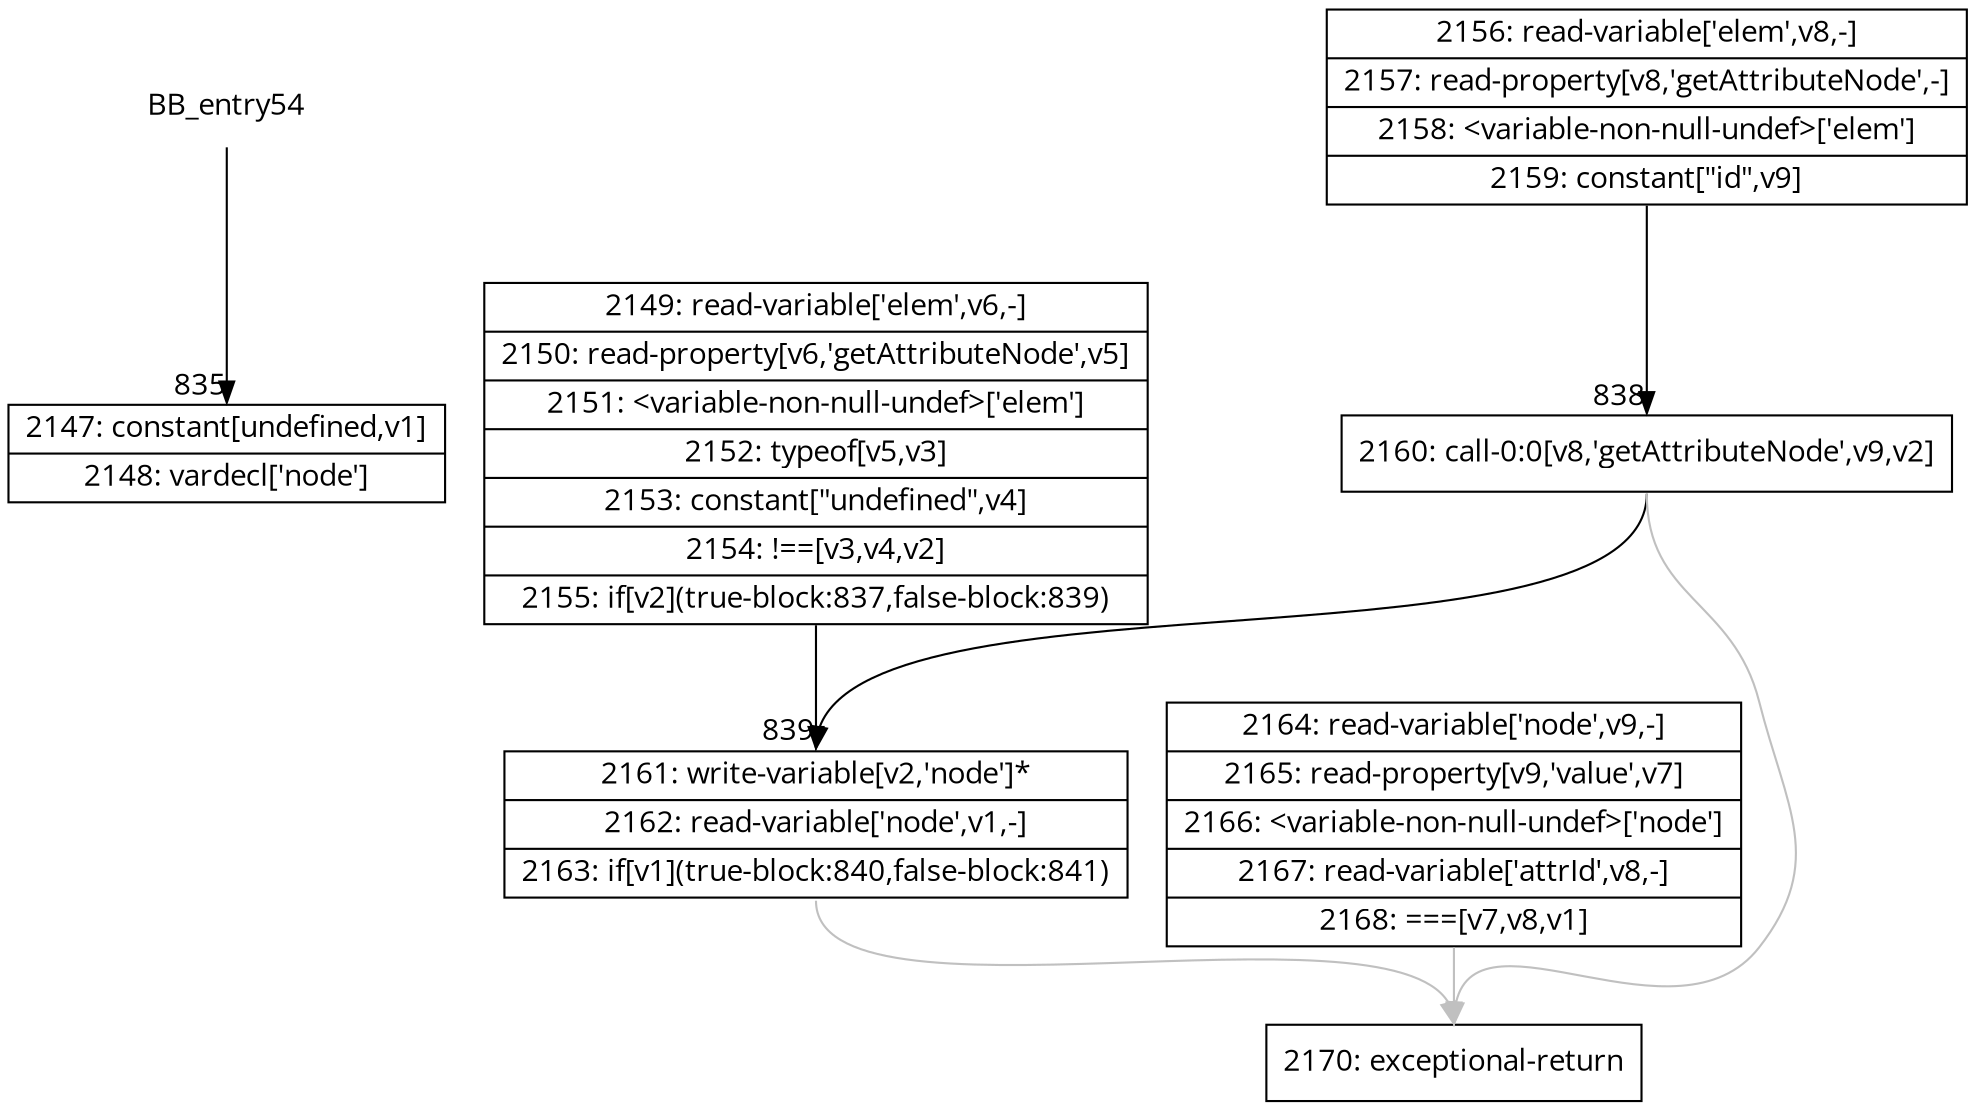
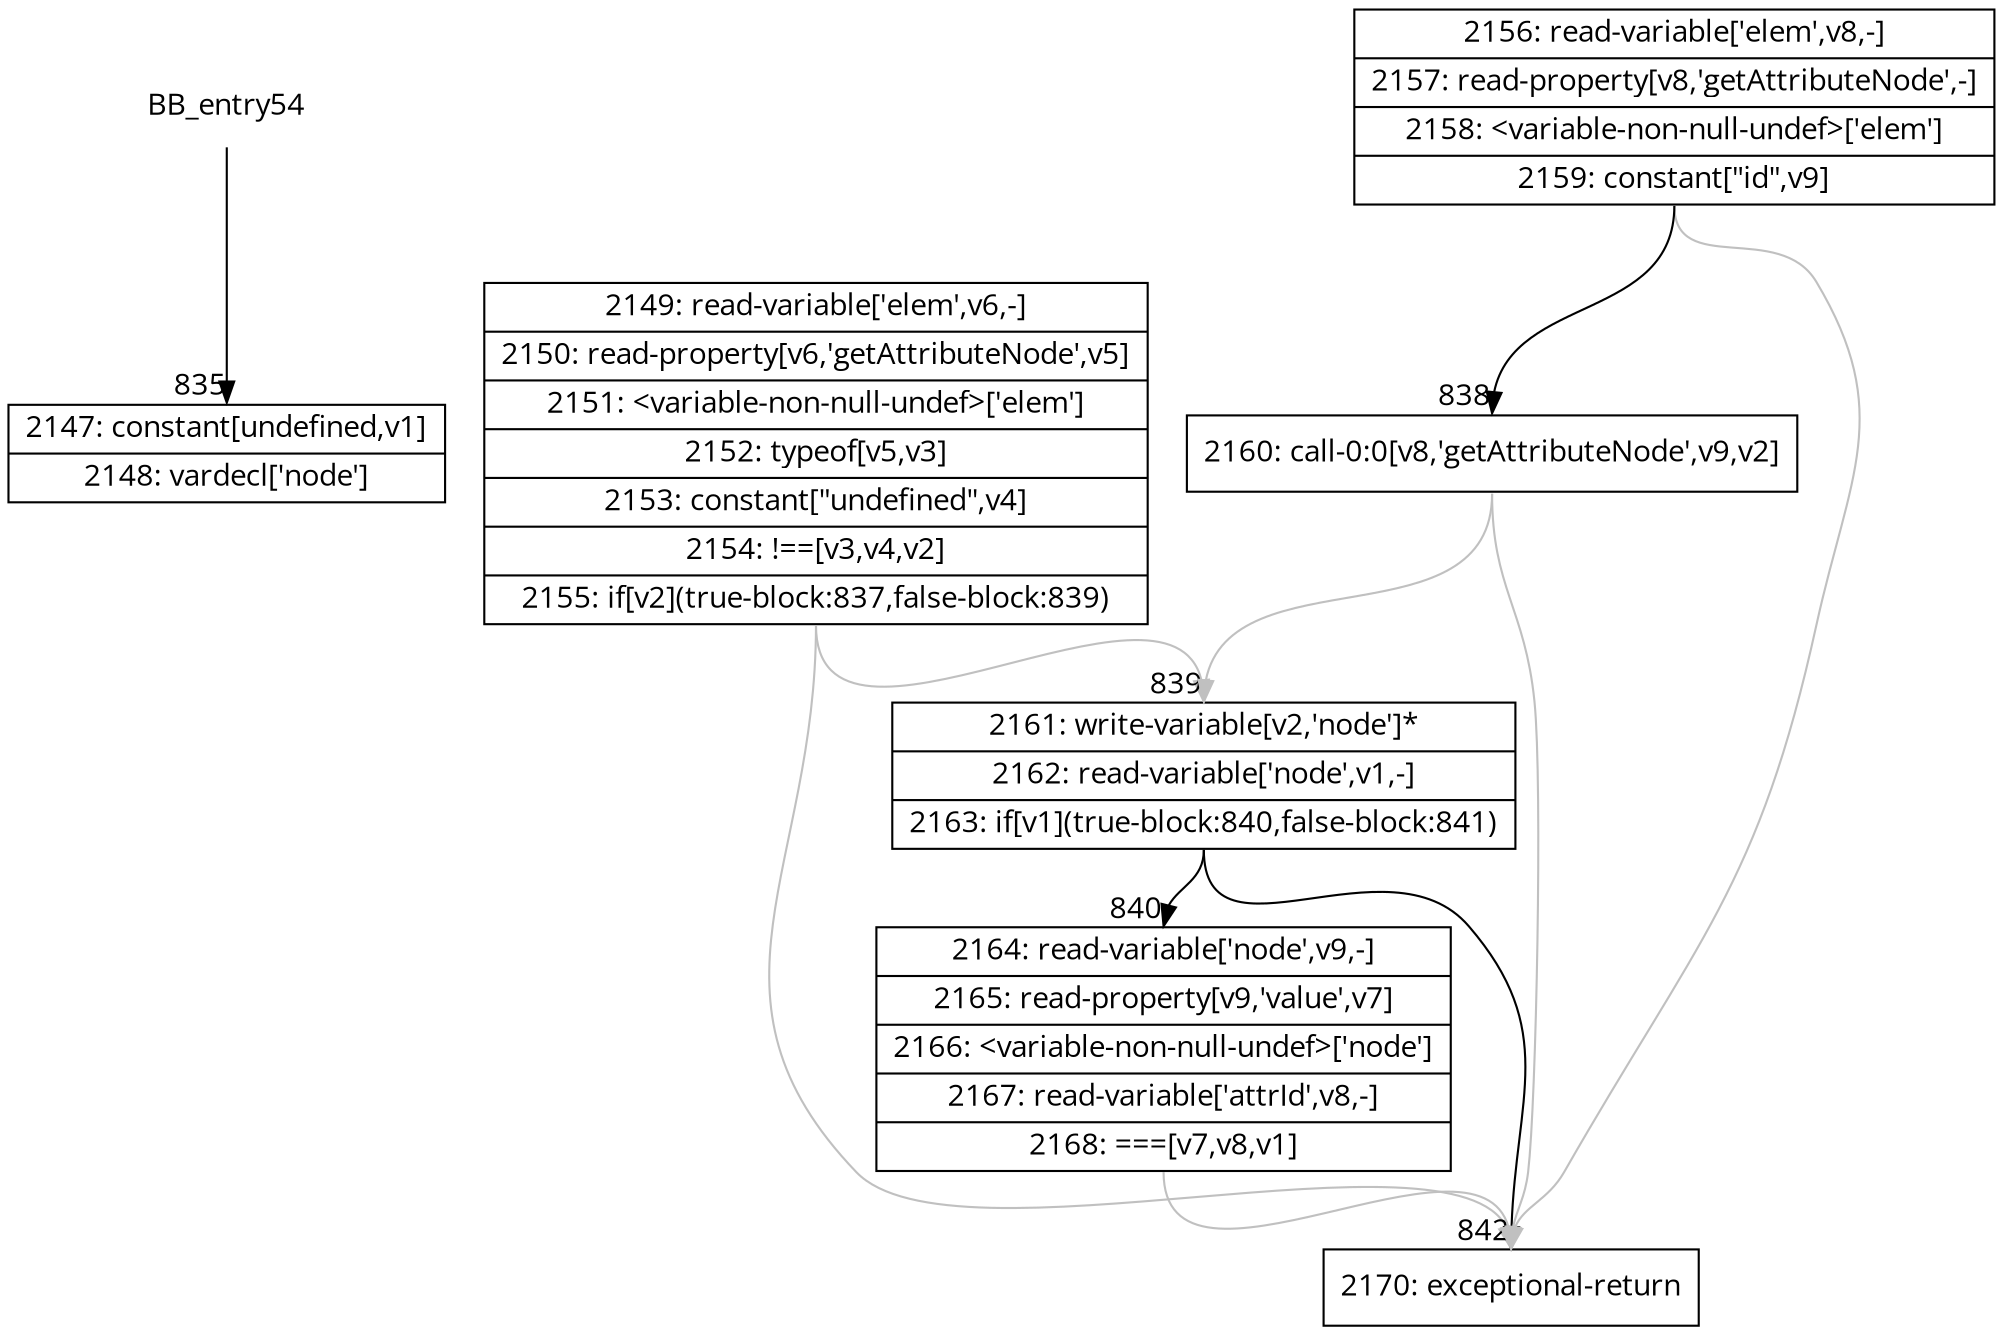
(1242, 620) -> (1358, 596)
(816, 676) -> (999, 666)
none -> (1799, 697)
none -> (1191, 880)
(1125, 963) -> (1471, 930)
none -> (898, 1193)
